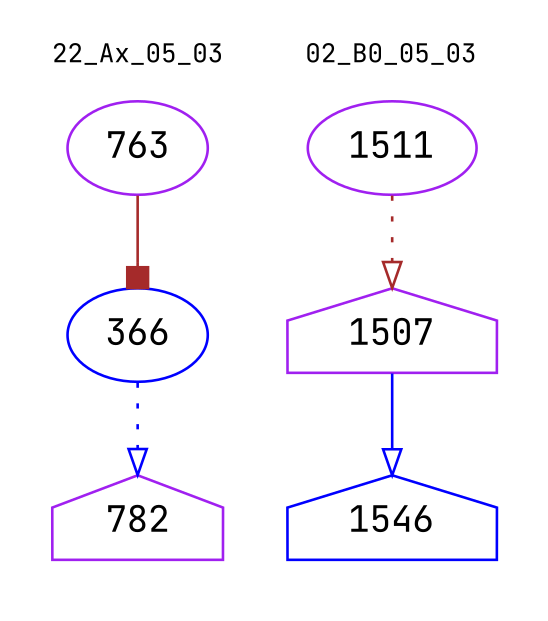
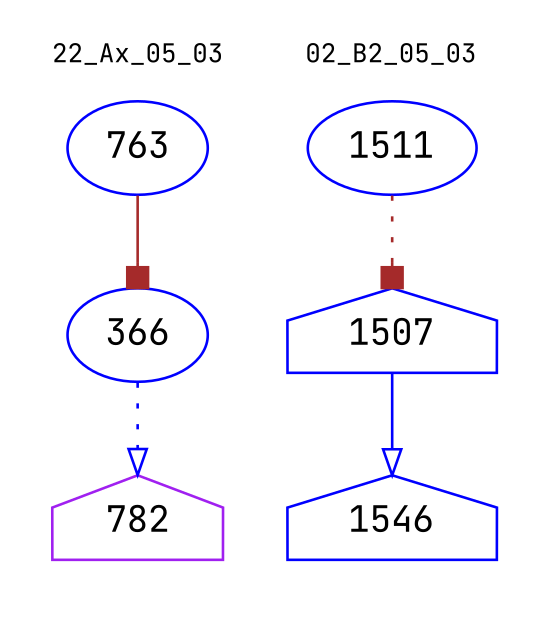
(392, 56) -> (392, 56)
(138, 148) -> (138, 148)
(392, 148) -> (392, 148)
(392, 229) -> (392, 229)
(392, 335) -> (392, 335)
